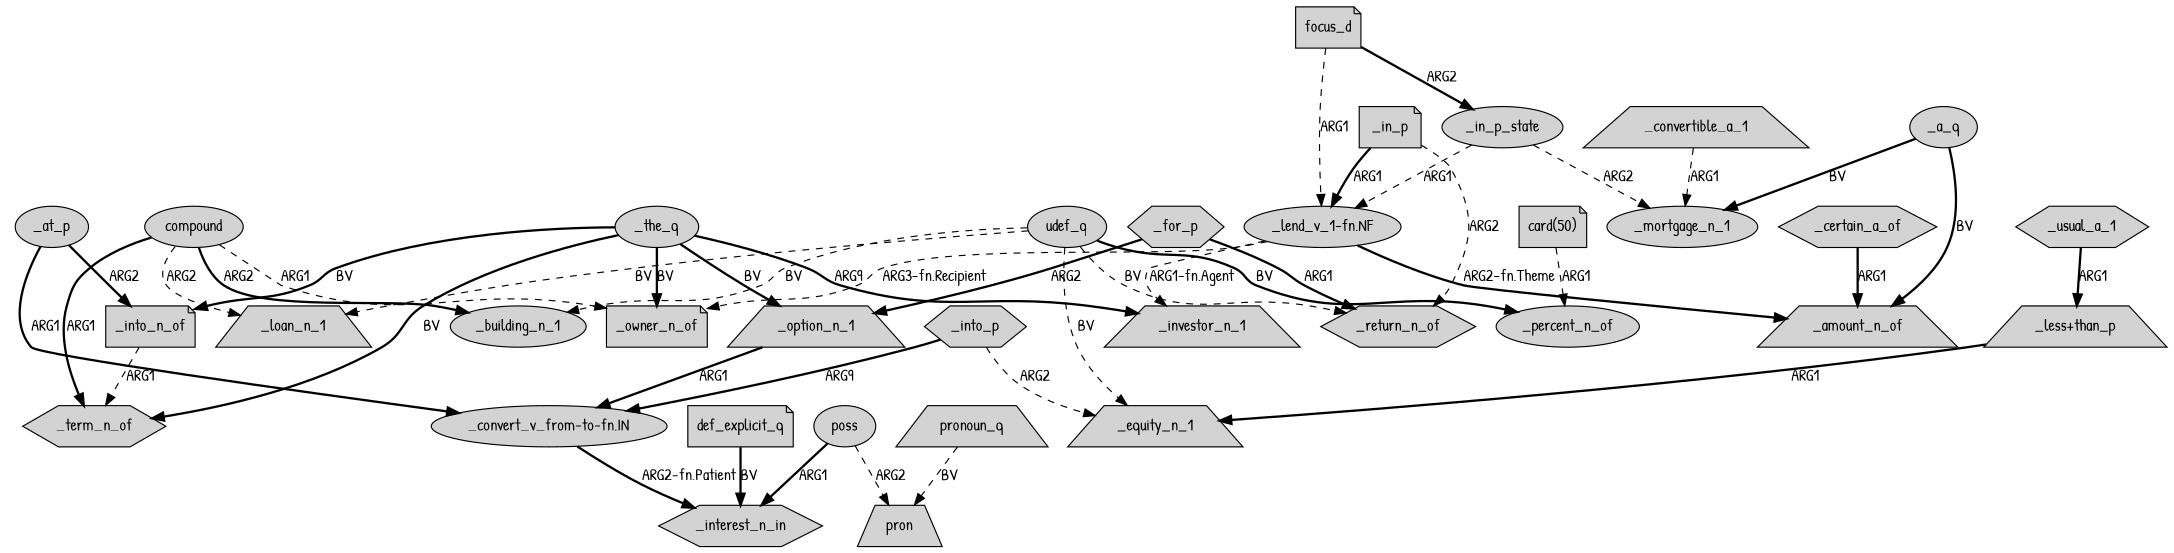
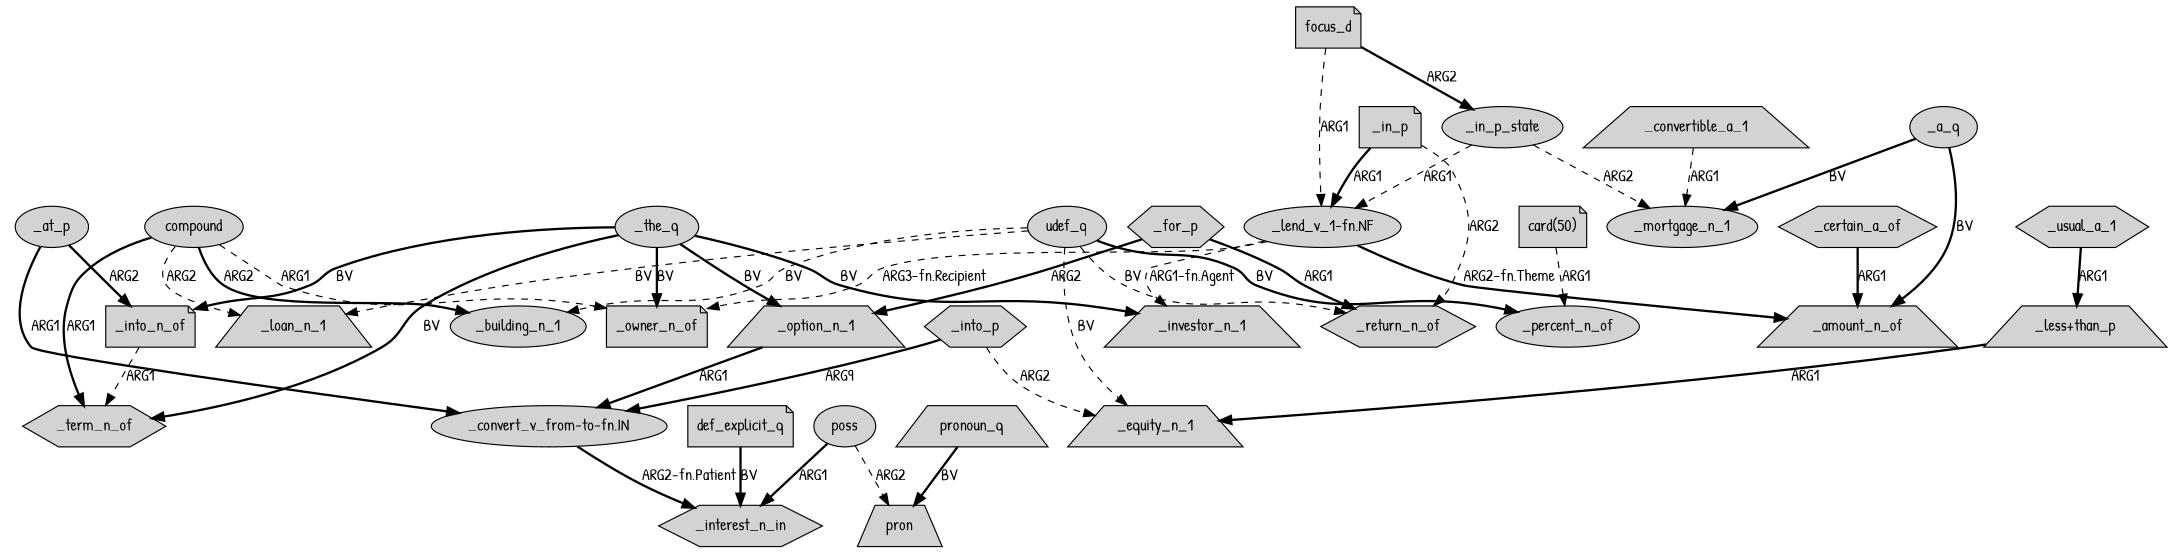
(849, 277) -> (849, 277)
(939, 471) -> (939, 471)
